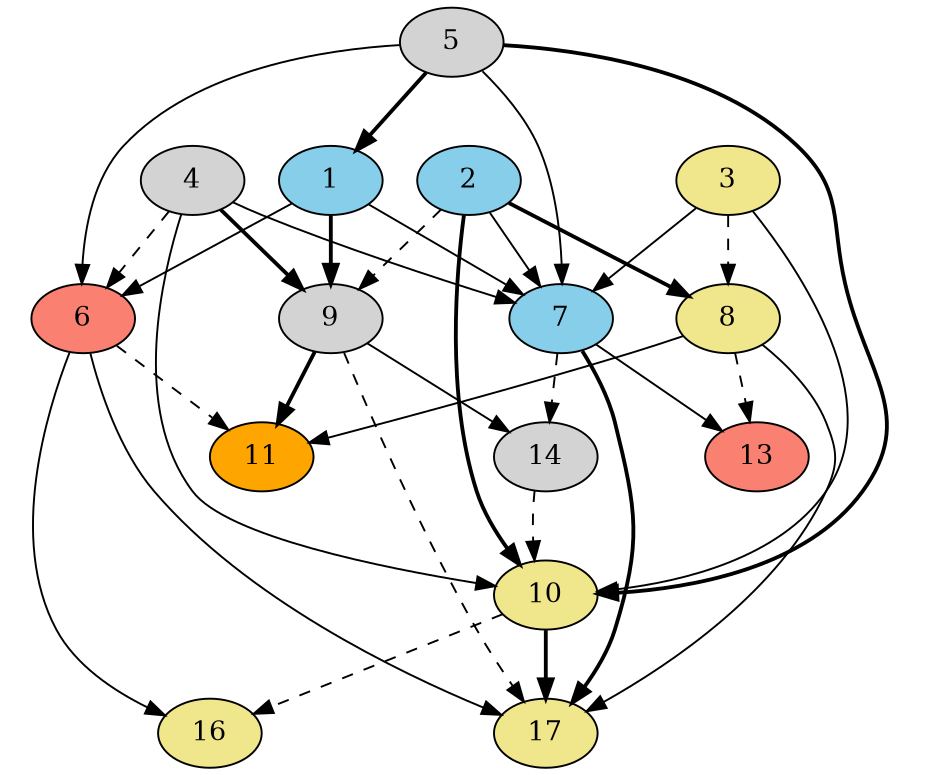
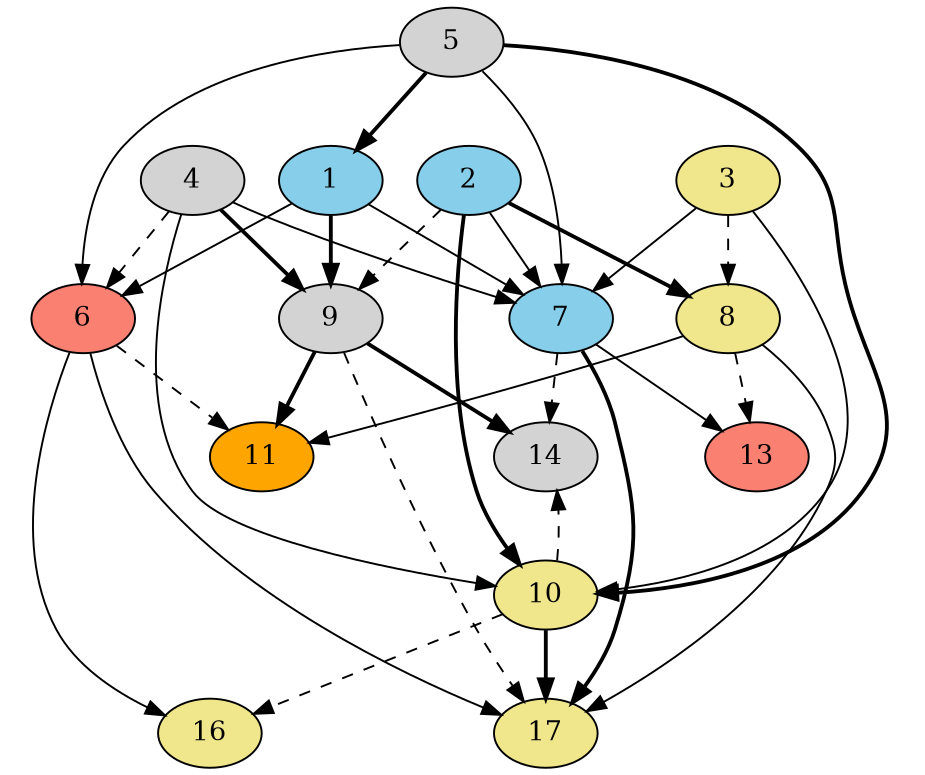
(430, 383) -> (430, 383)
(533, 516) -> (559, 535)
